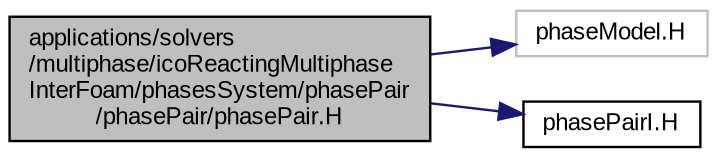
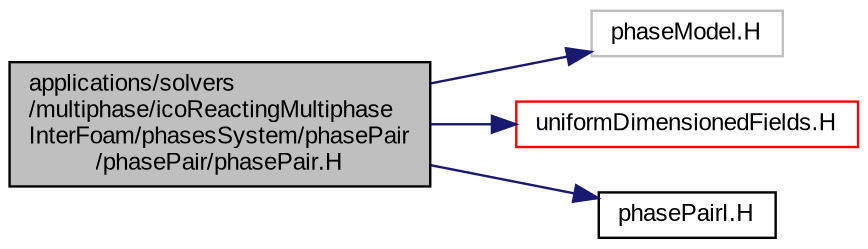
none -> (687, 124)
